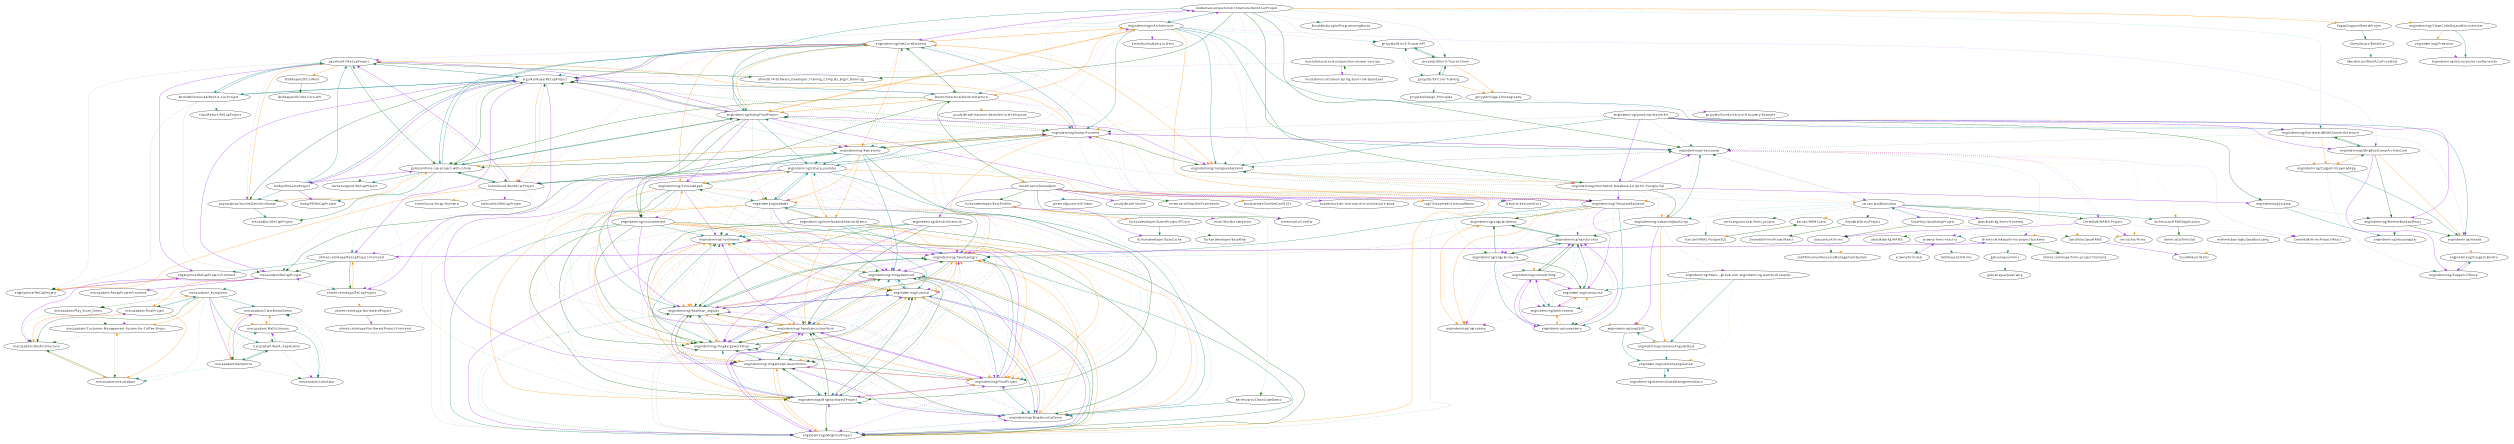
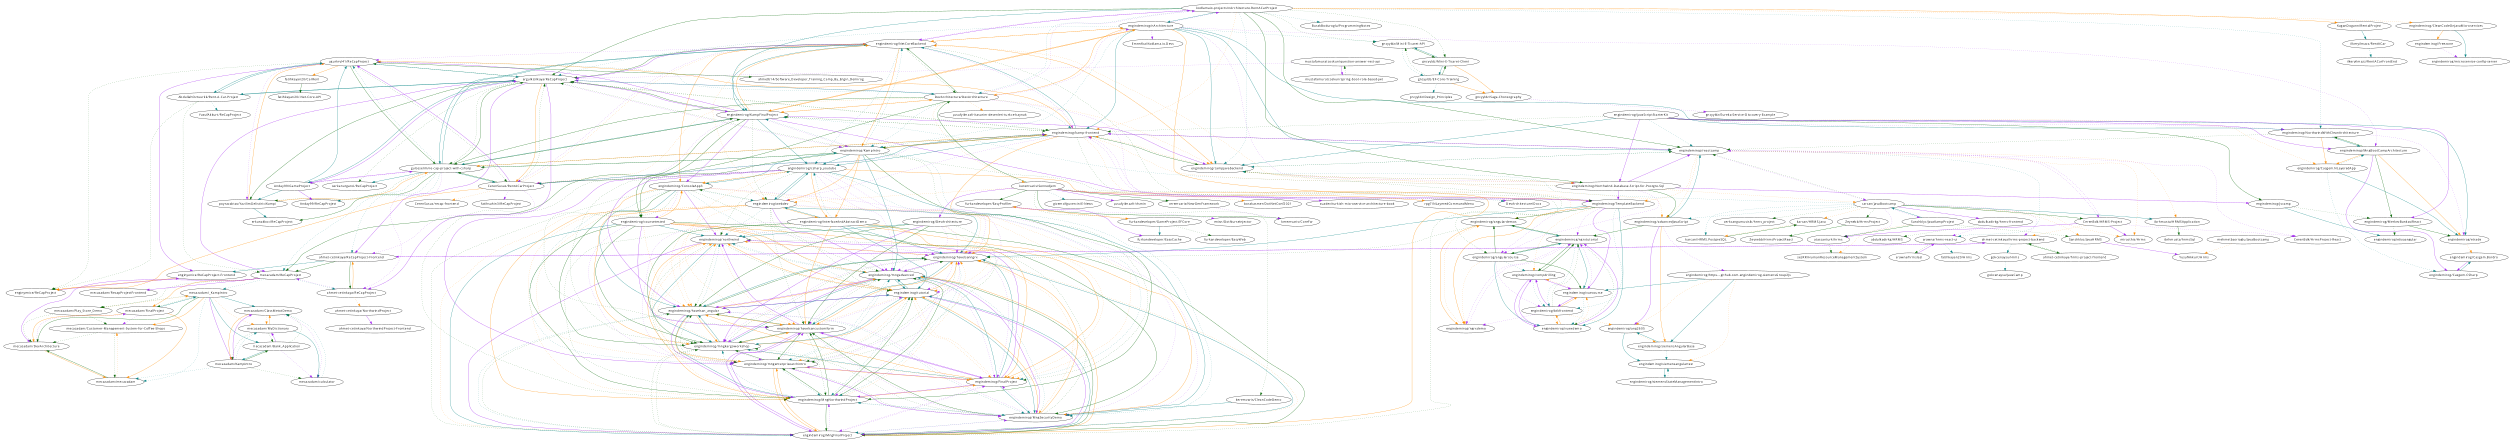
(1037, 71) -> (863, 13)
(659, 305) -> (659, 305)
